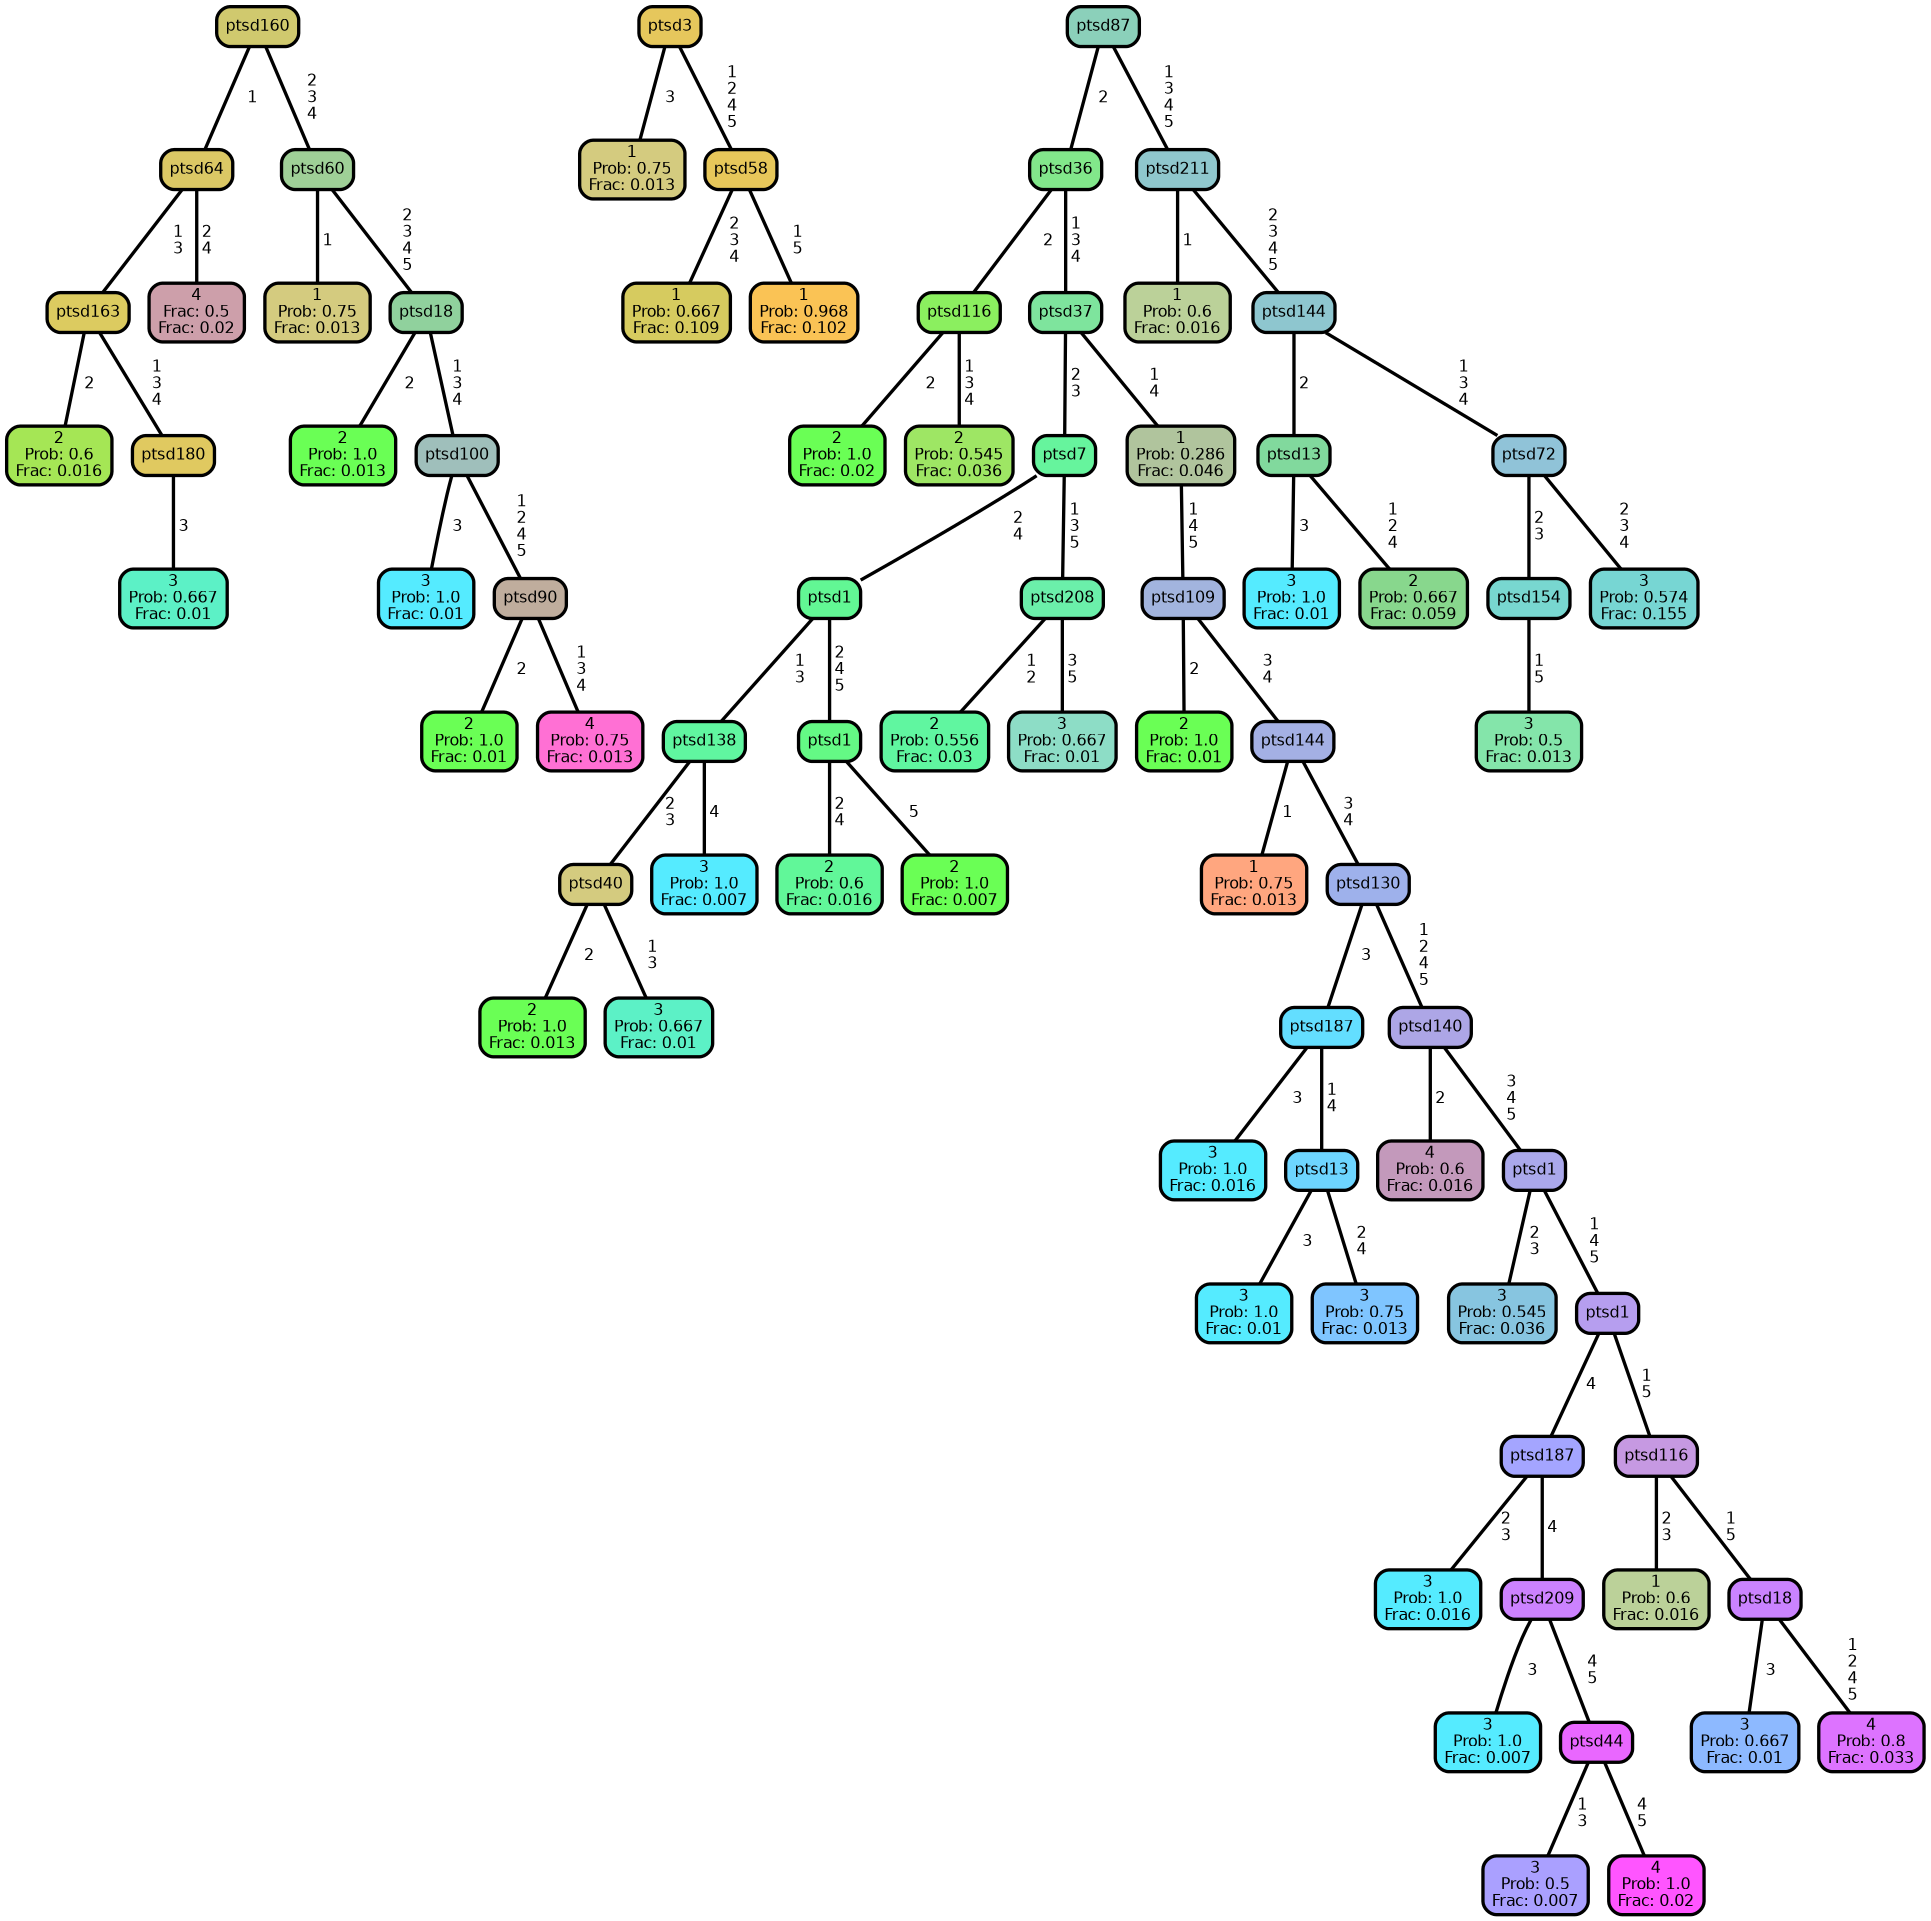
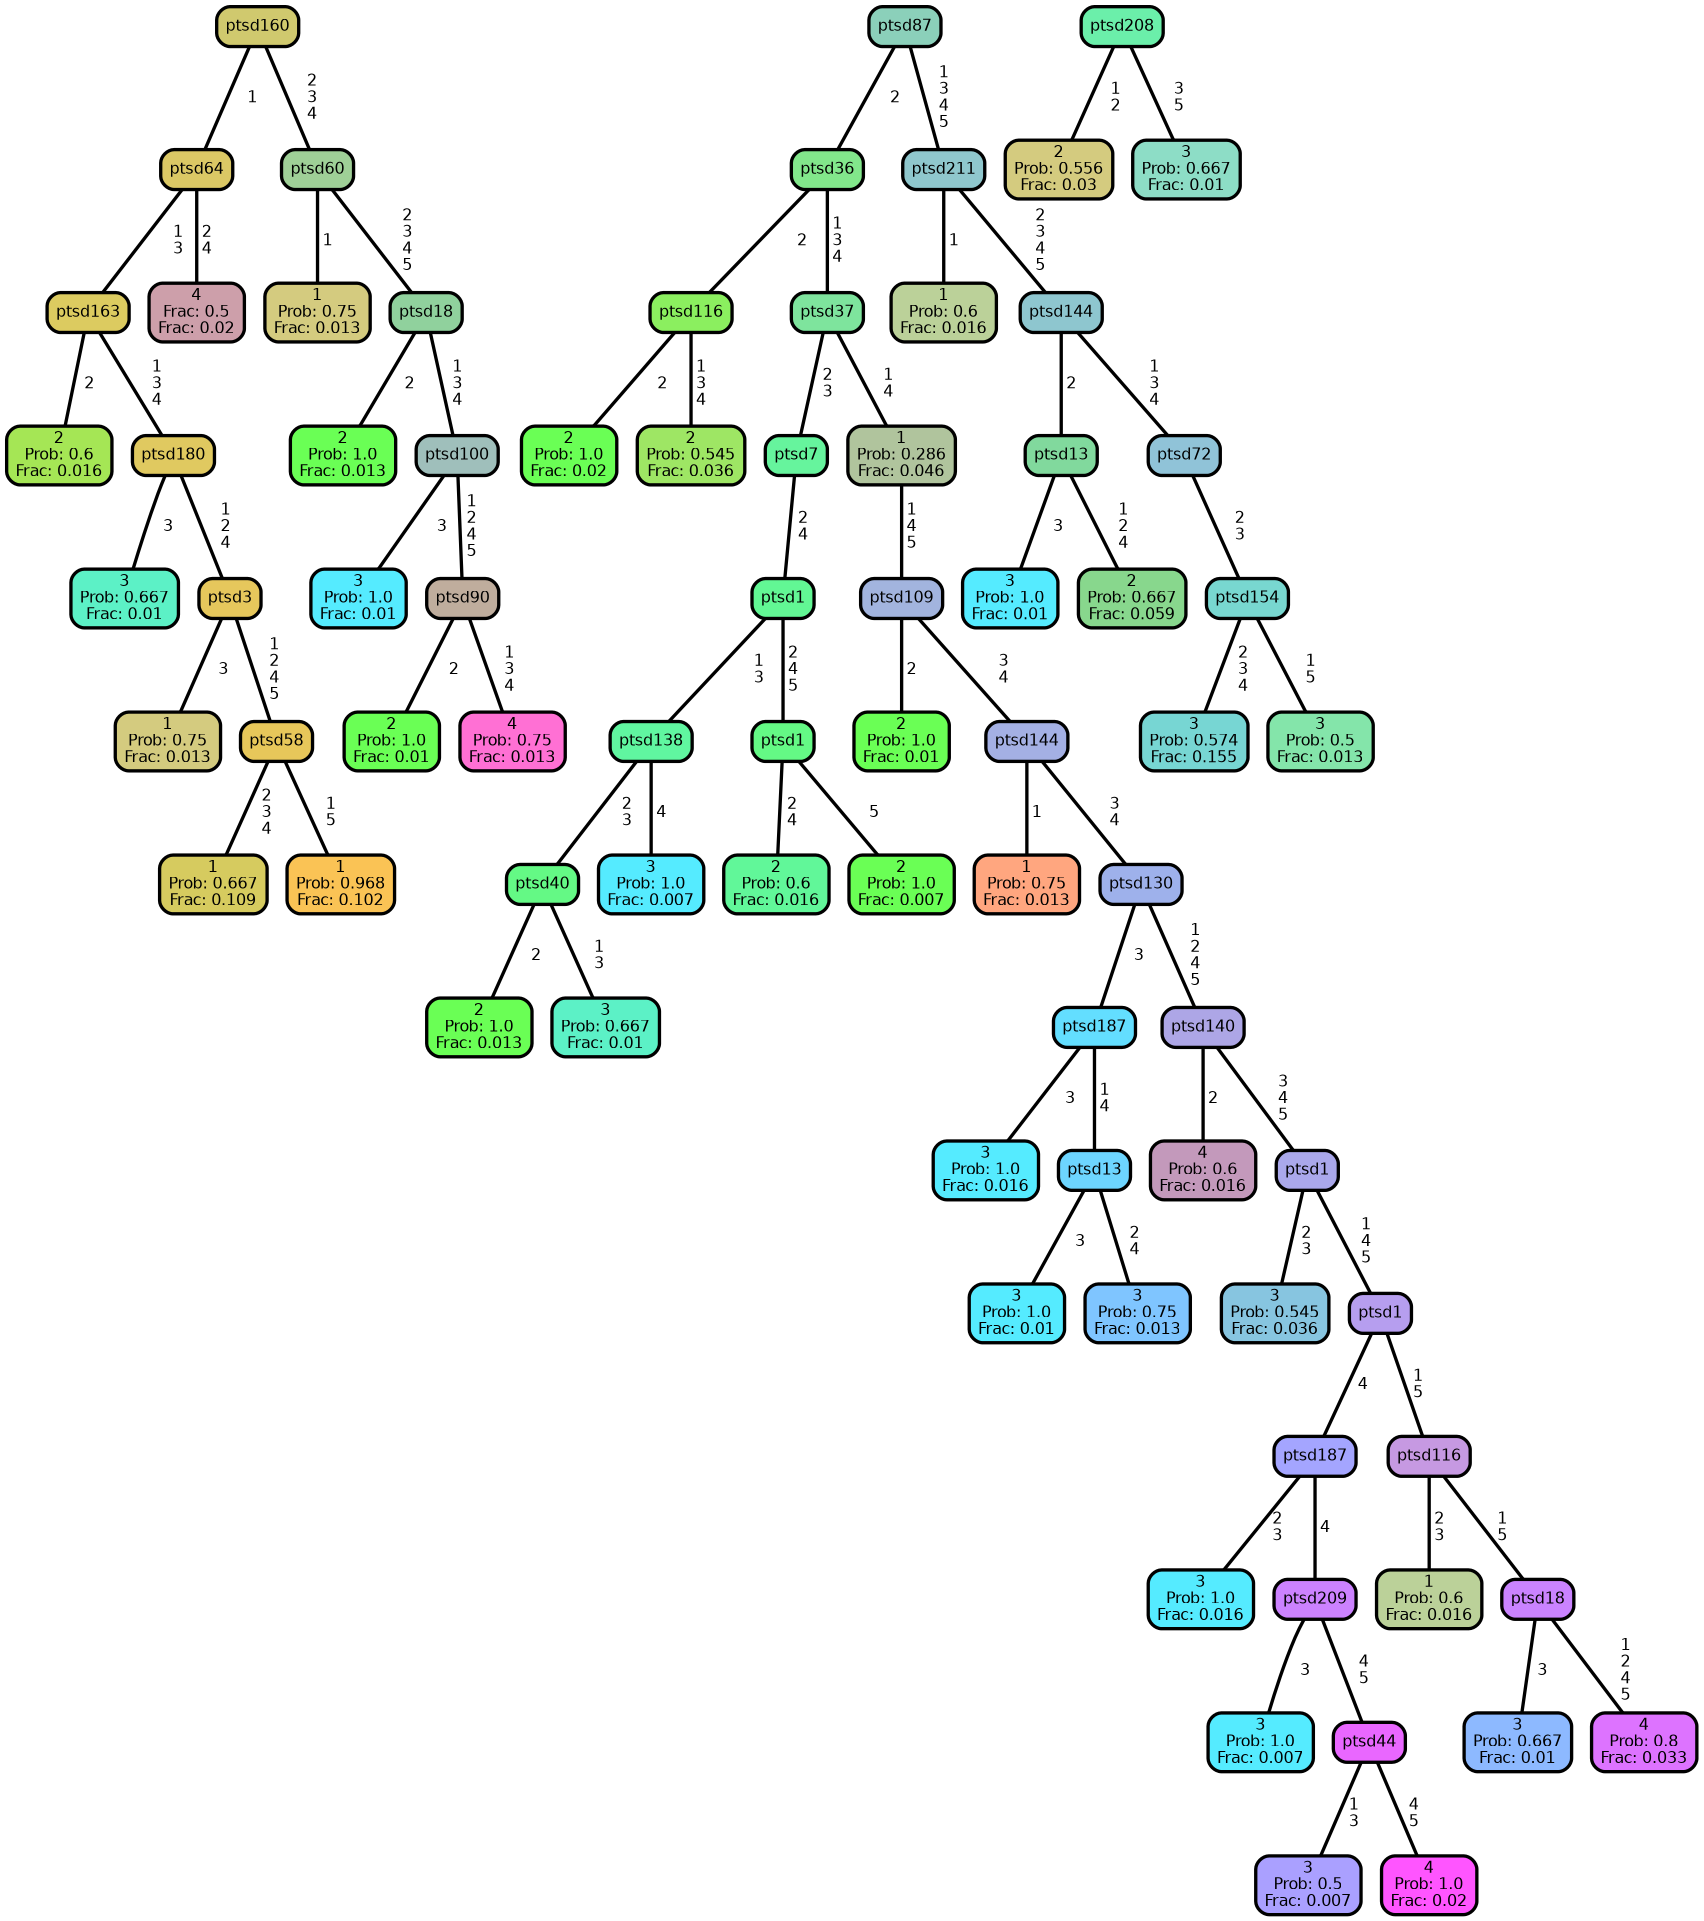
(1583, 522) -> (1223, 665)
none -> (202, 527)
(1063, 527) -> none
(935, 741) -> (1059, 170)
(596, 884) -> (543, 884)
